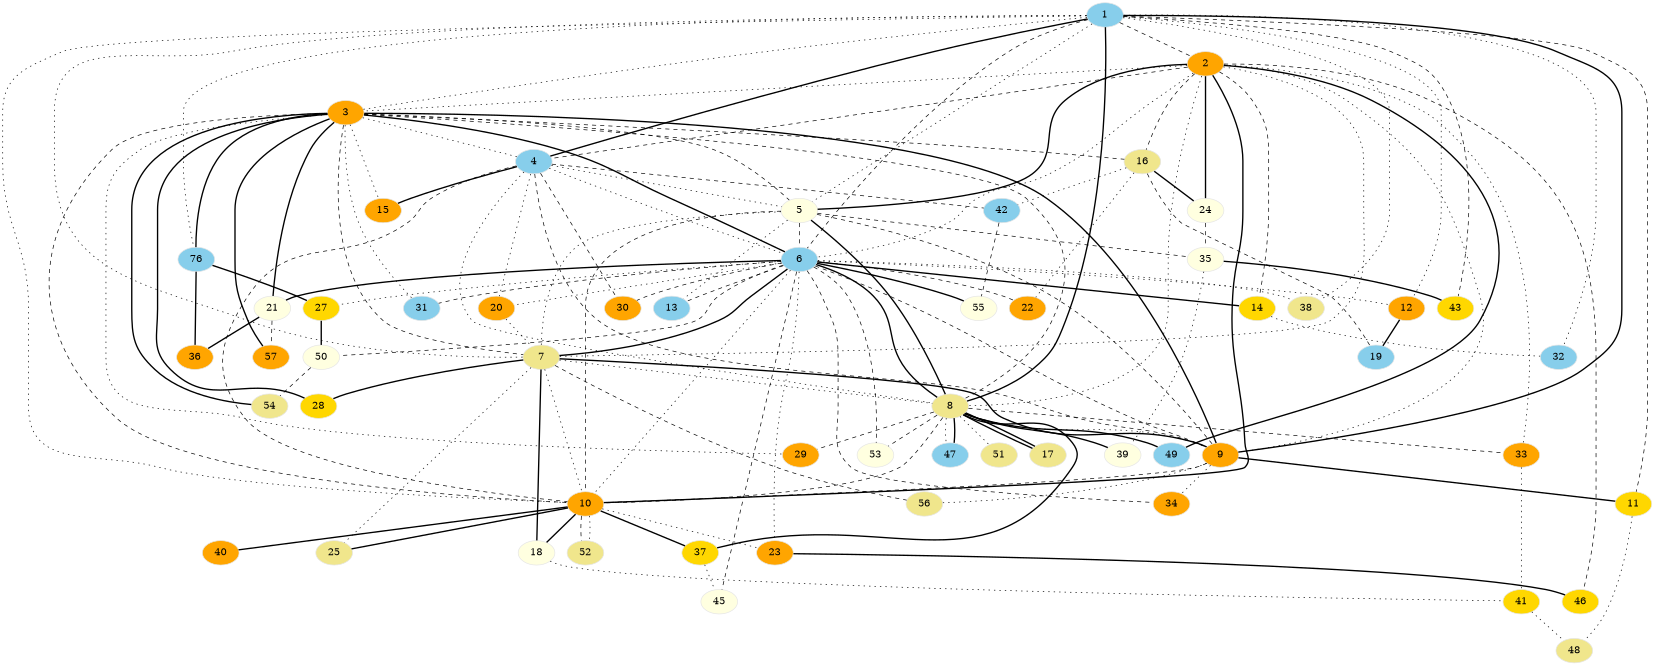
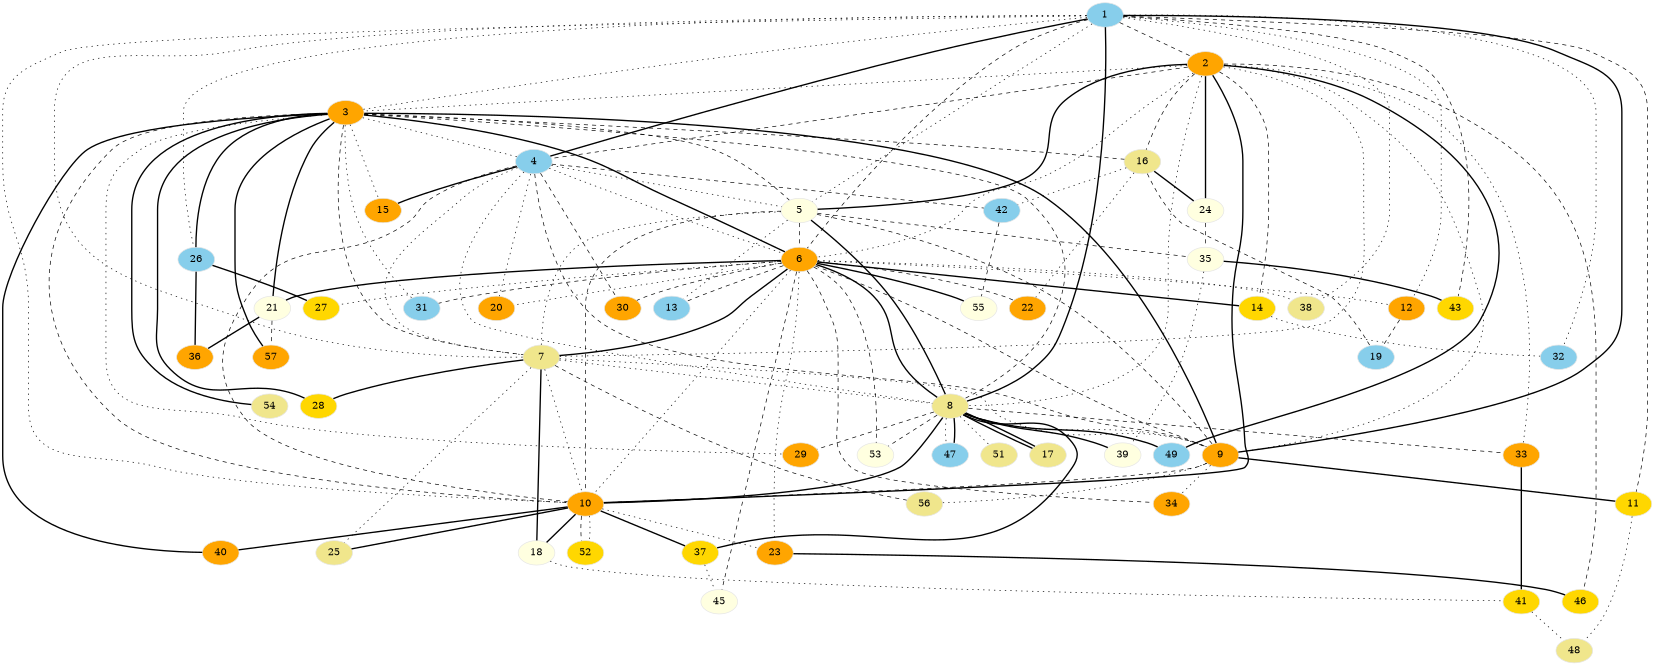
(196, 259) -> (196, 259)
(799, 259) -> (799, 259)
none -> (6, 290)
(516, 330) -> (385, 288)
(1391, 333) -> (1391, 333)
(321, 357) -> none
(758, 370) -> (758, 370)
(804, 490) -> (804, 490)
(1521, 528) -> (1521, 528)
(585, 553) -> (585, 553)
